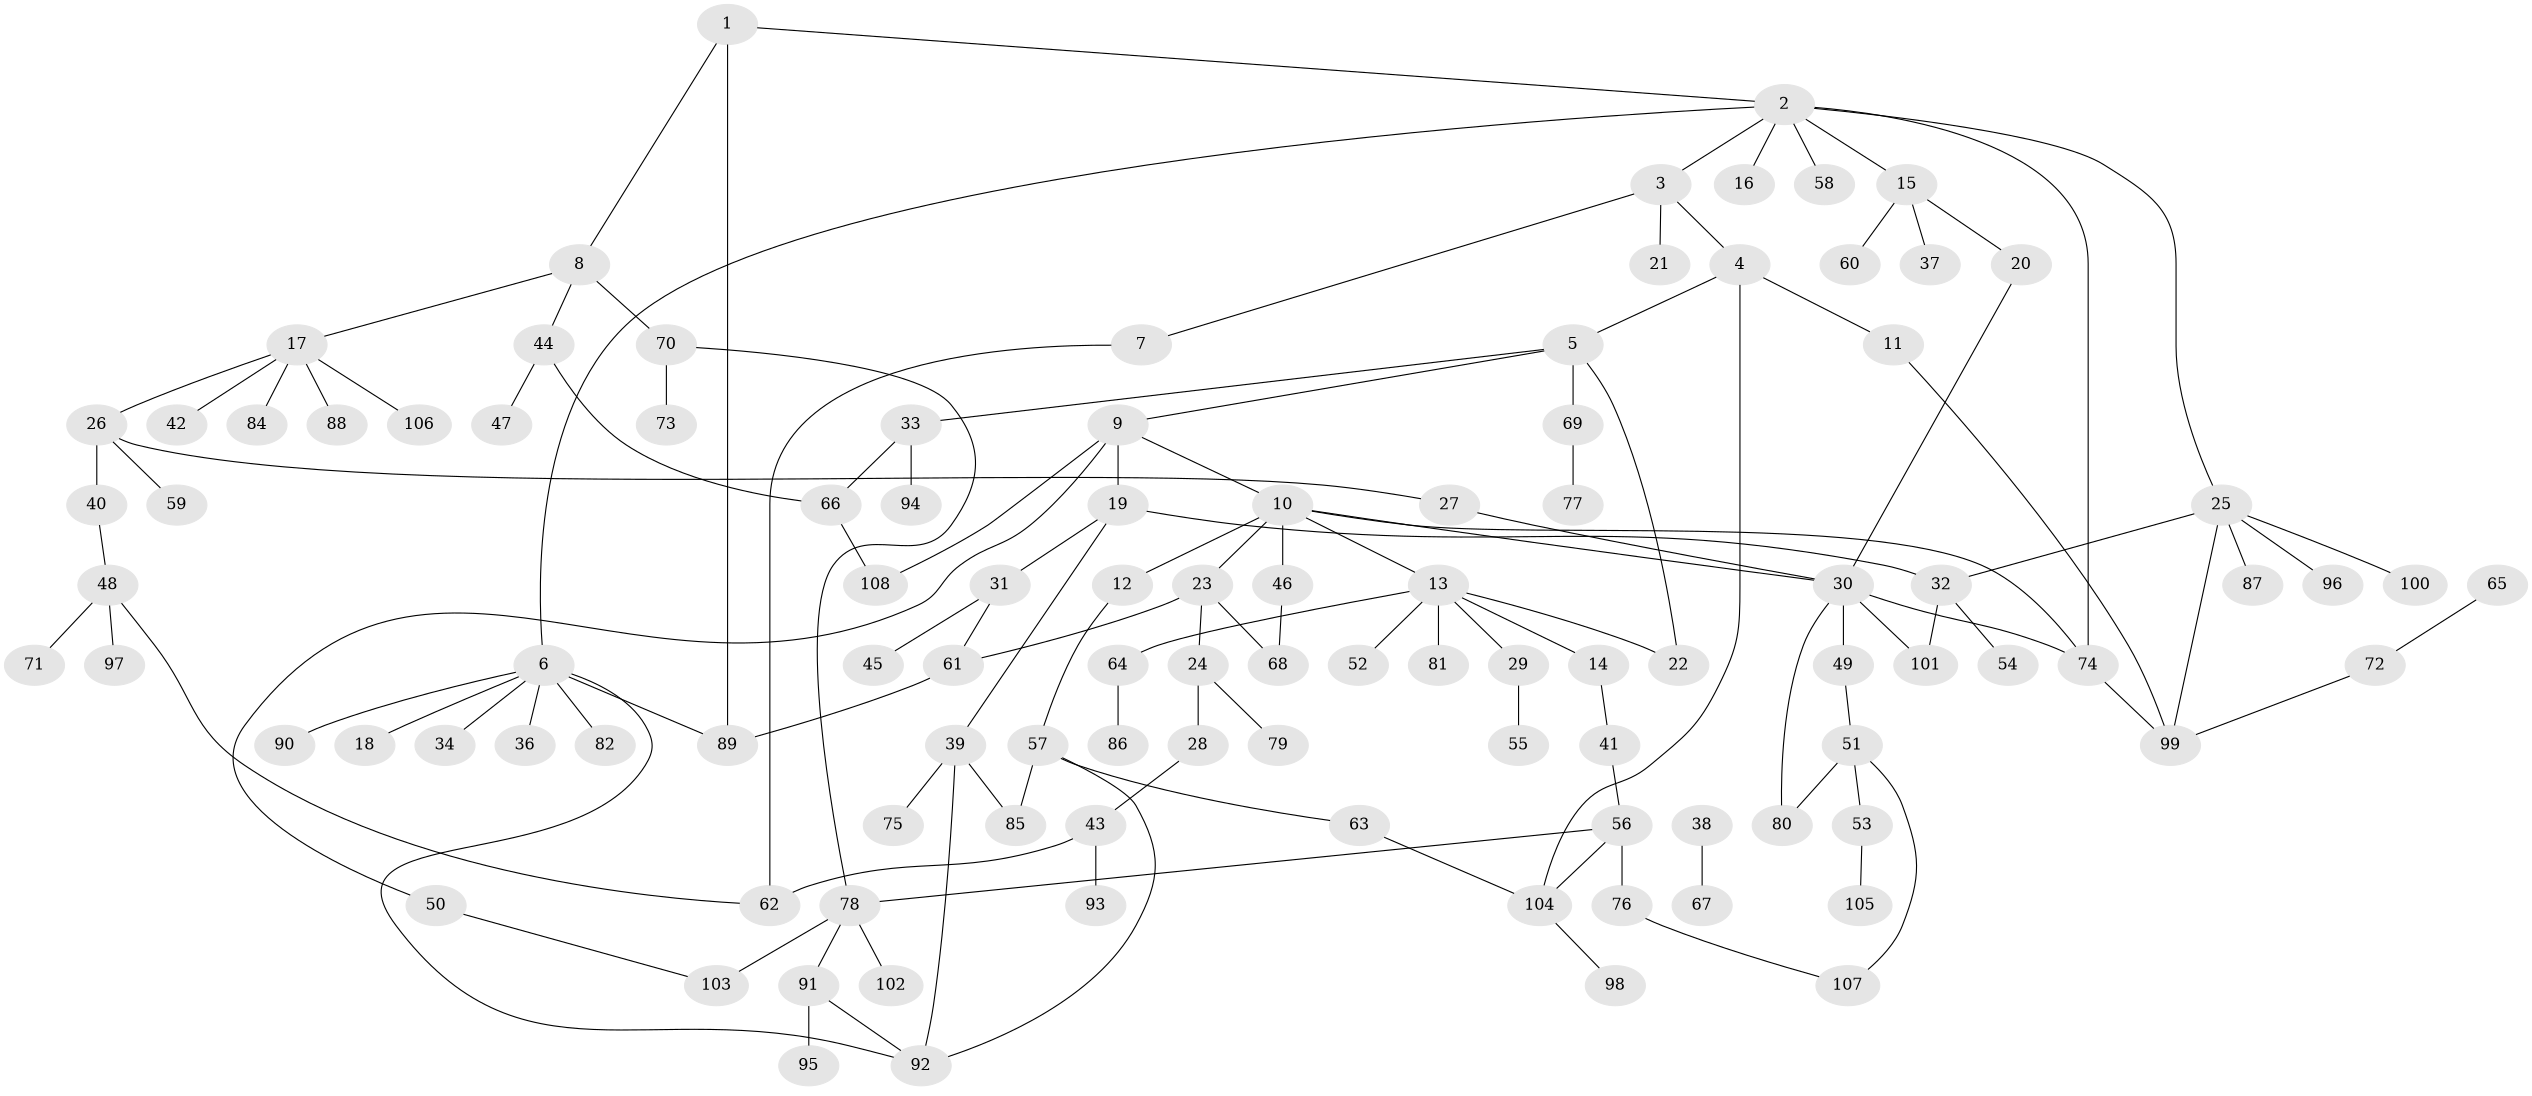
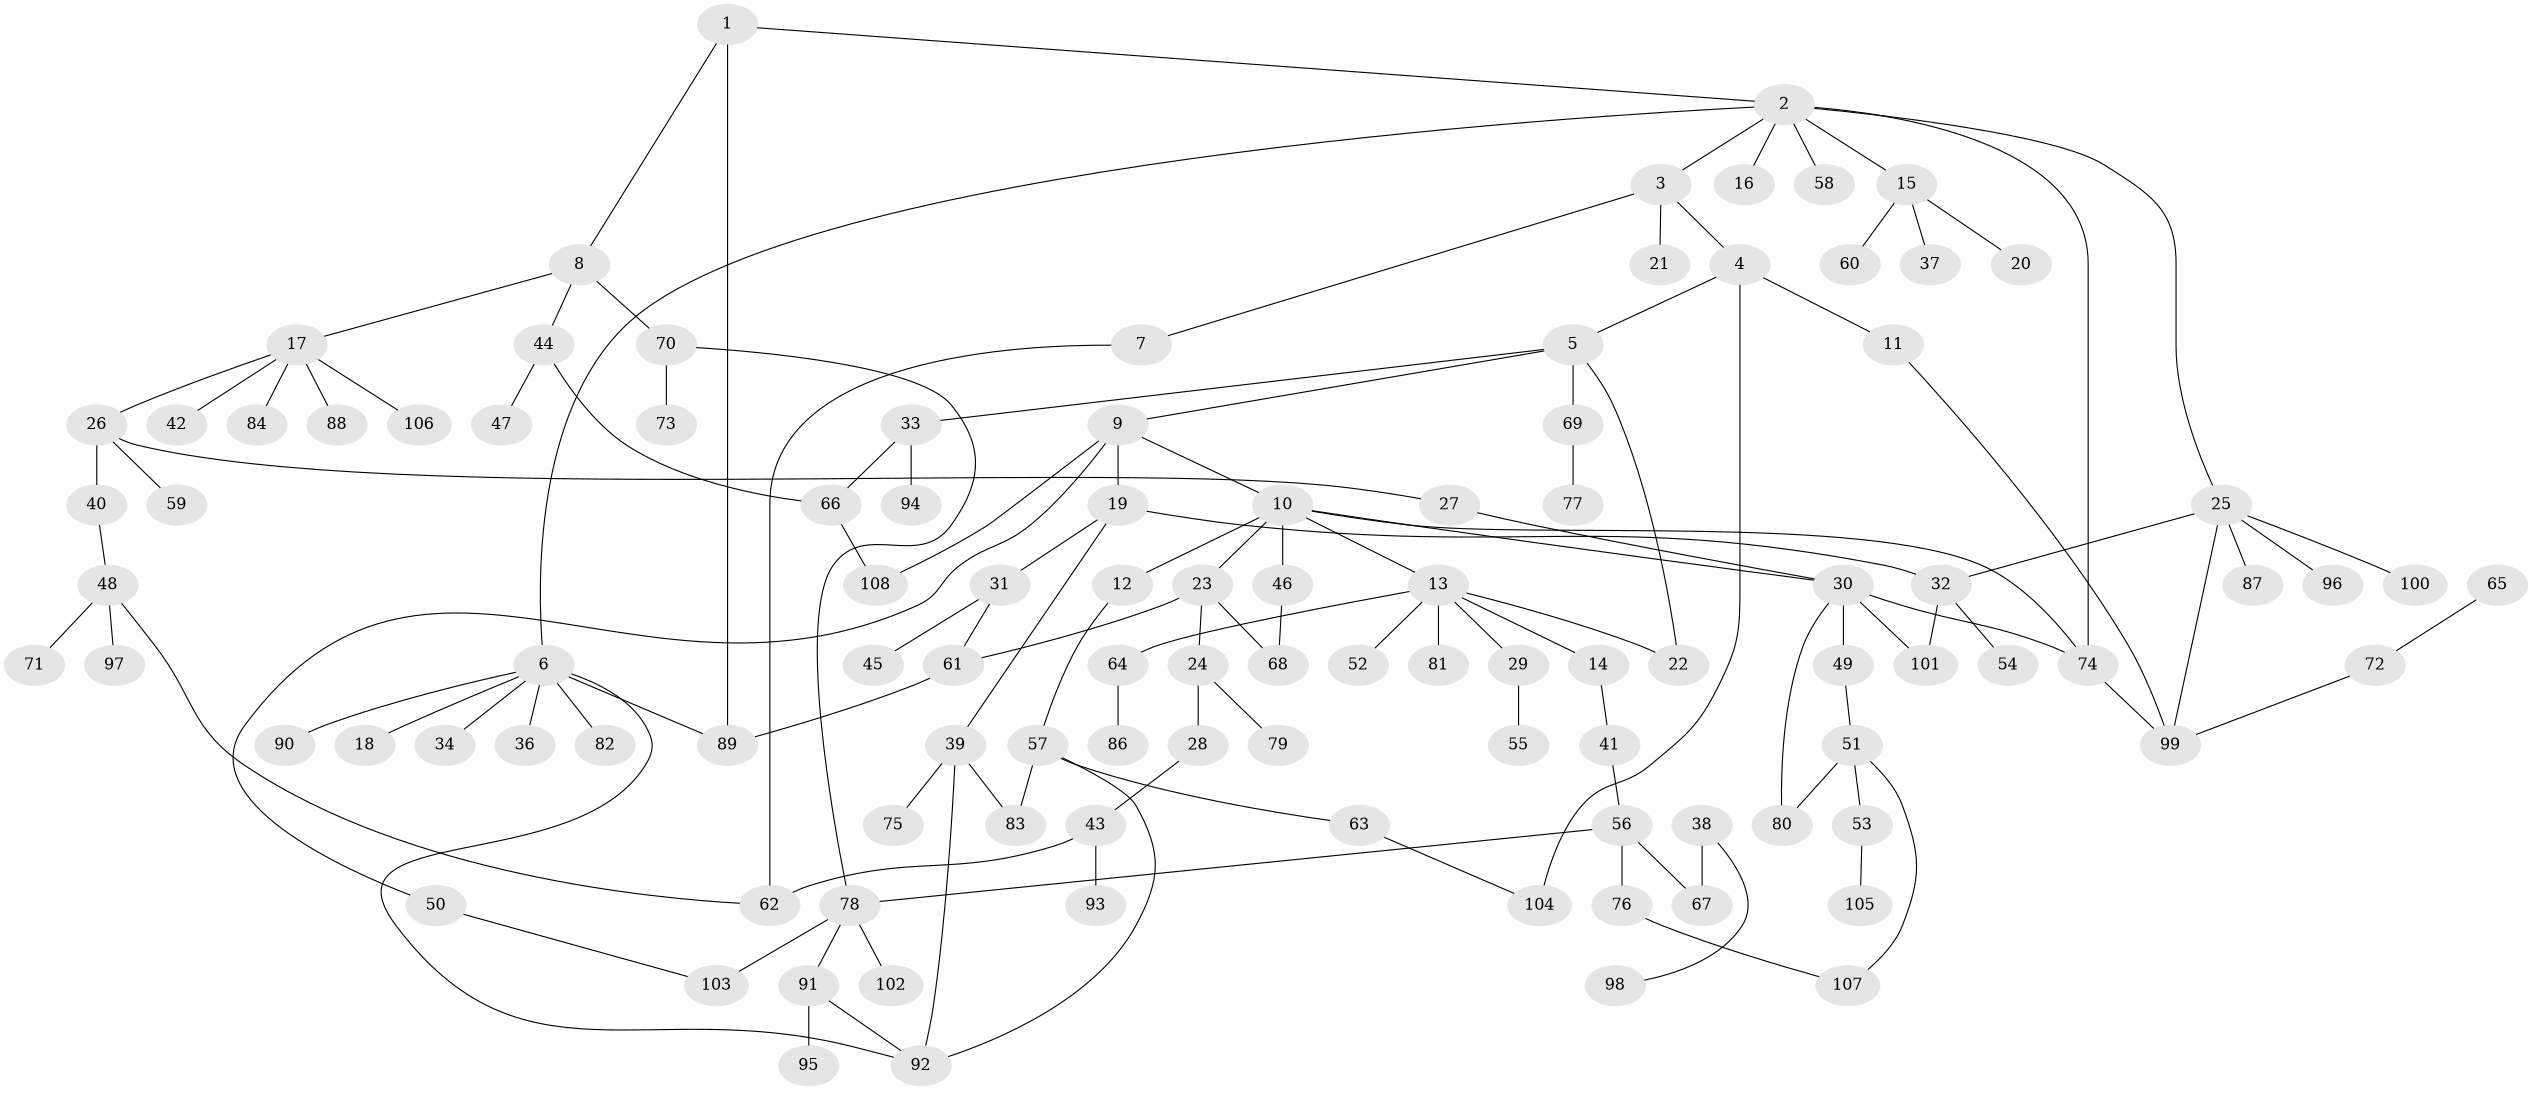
(1932, 425) -> none
(1016, 825) -> (1016, 825)
(1581, 865) -> (1662, 865)
(1578, 946) -> (1735, 935)
